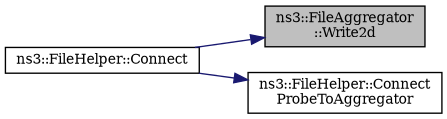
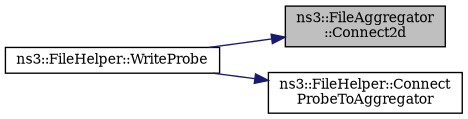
(345, 26) -> (365, 26)
(102, 60) -> (113, 60)
